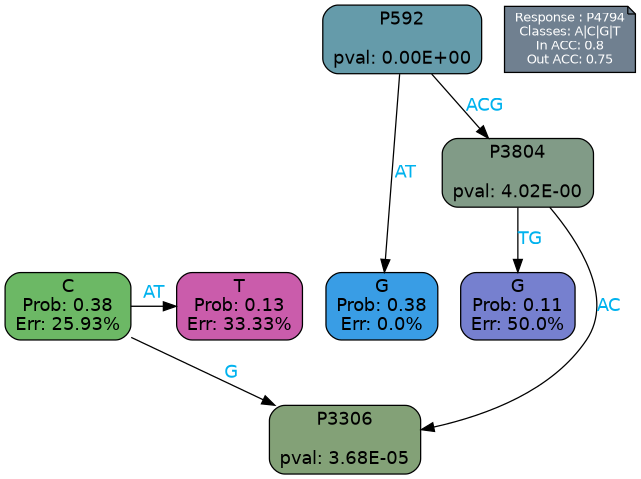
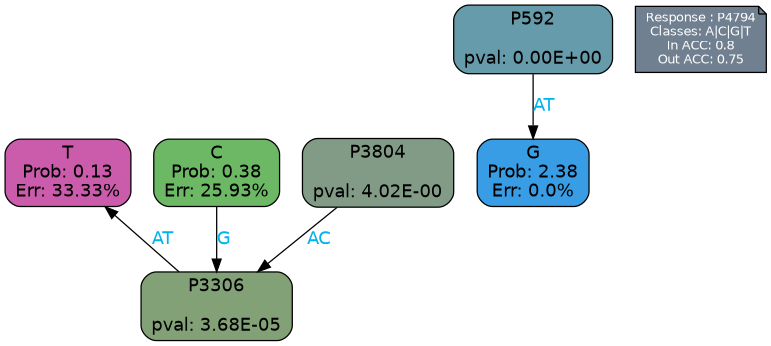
(456, 101) -> none
(147, 306) -> (147, 244)
(382, 306) -> (533, 173)
(518, 306) -> none
